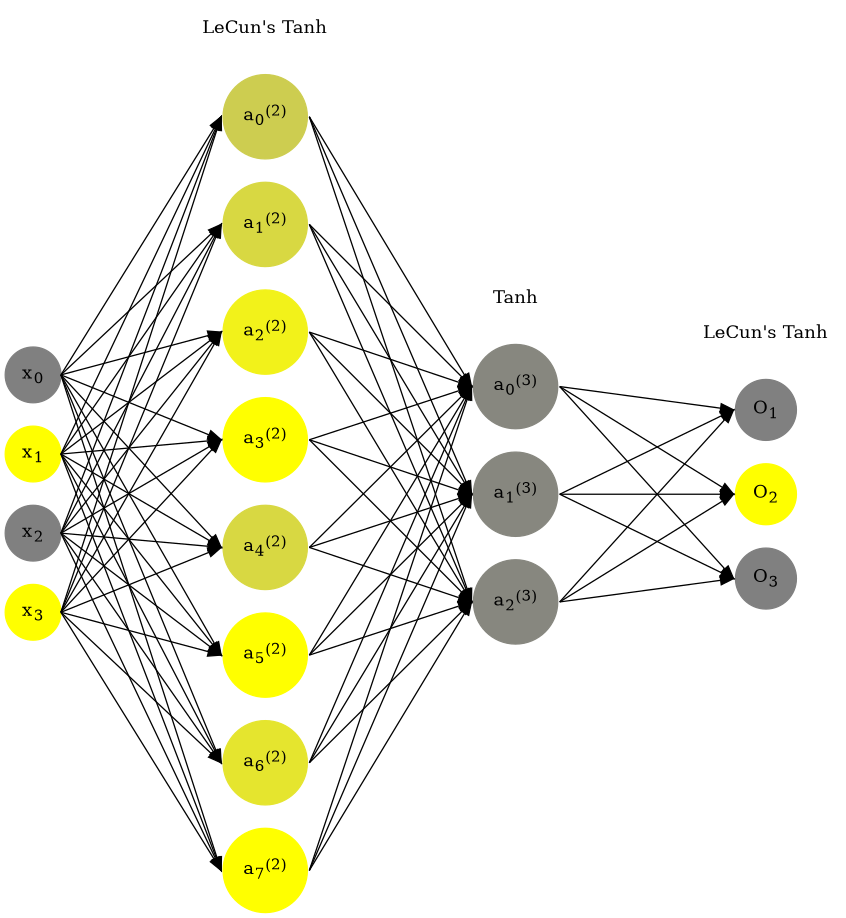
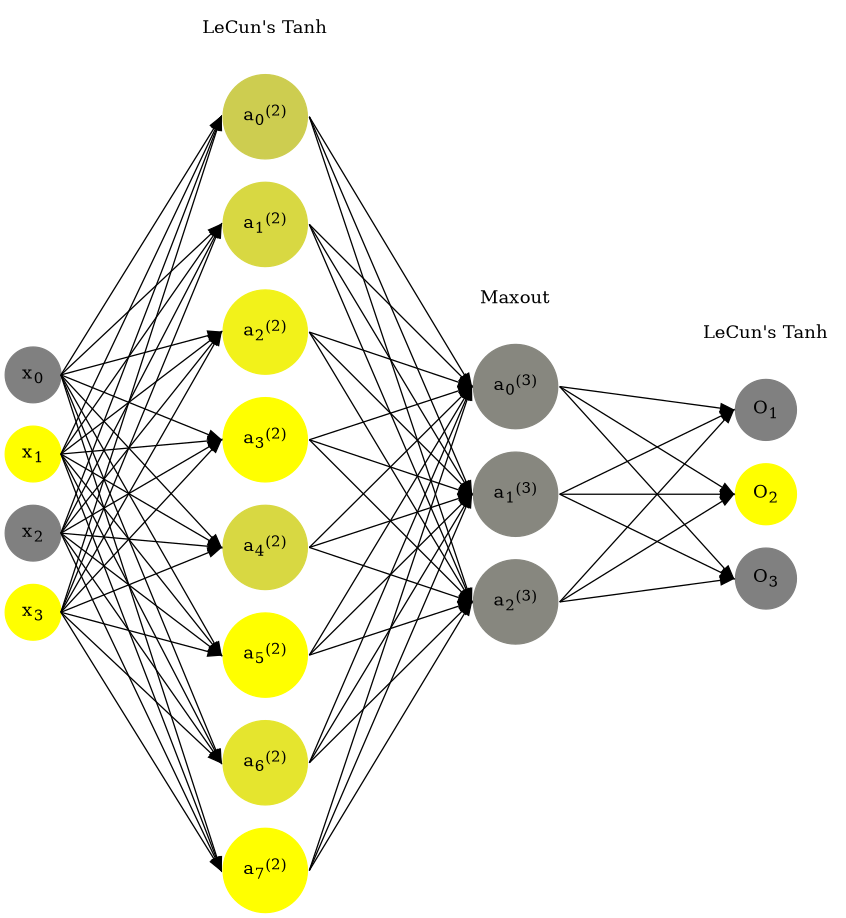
(516, 298) -> (516, 298)
